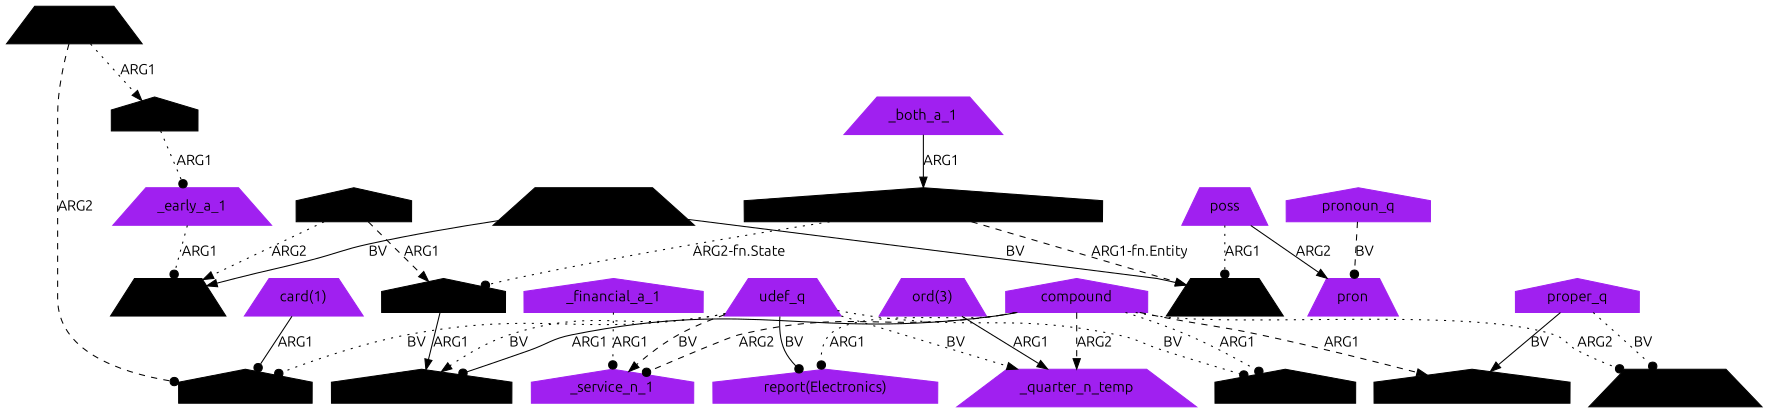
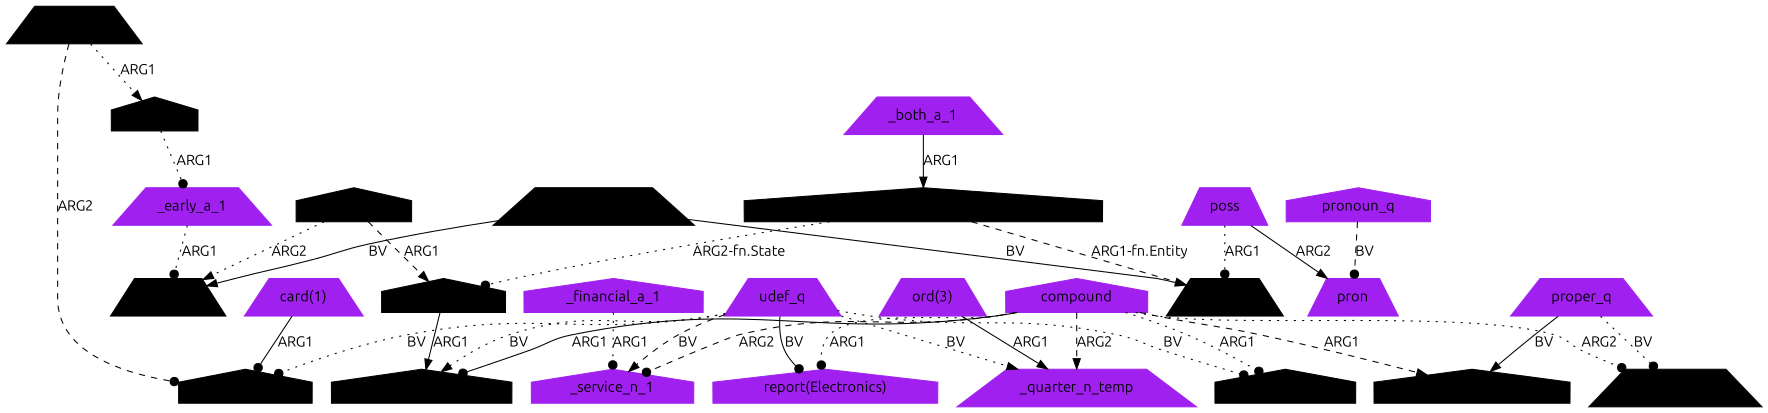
(1577, 297) -> (1582, 297)
